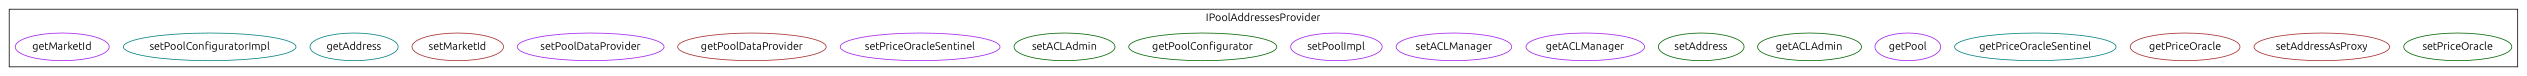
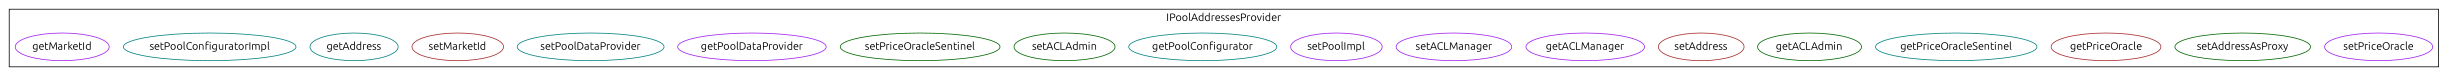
(591, 47) -> (591, 47)
(752, 47) -> (752, 47)
(920, 47) -> (920, 47)
(1203, 47) -> (1203, 47)
(1701, 47) -> (1701, 47)
(1908, 47) -> none
(2322, 47) -> (2243, 47)
(2458, 47) -> (2379, 47)
